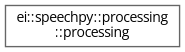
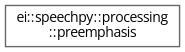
(93, 26) -> (93, 26)
